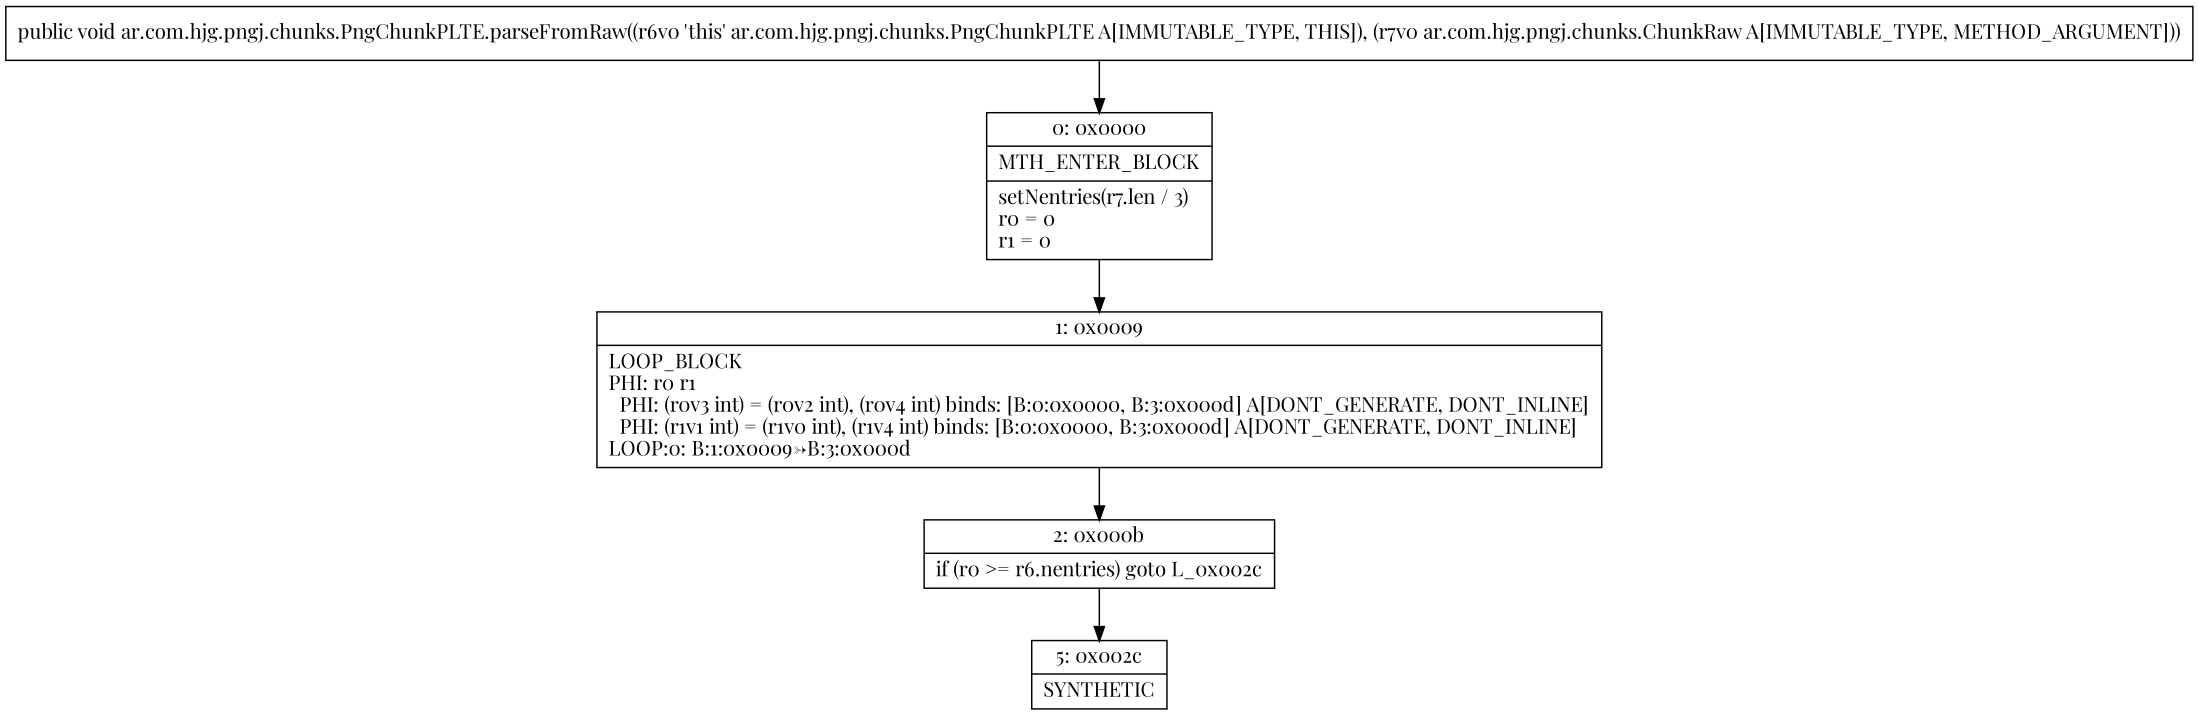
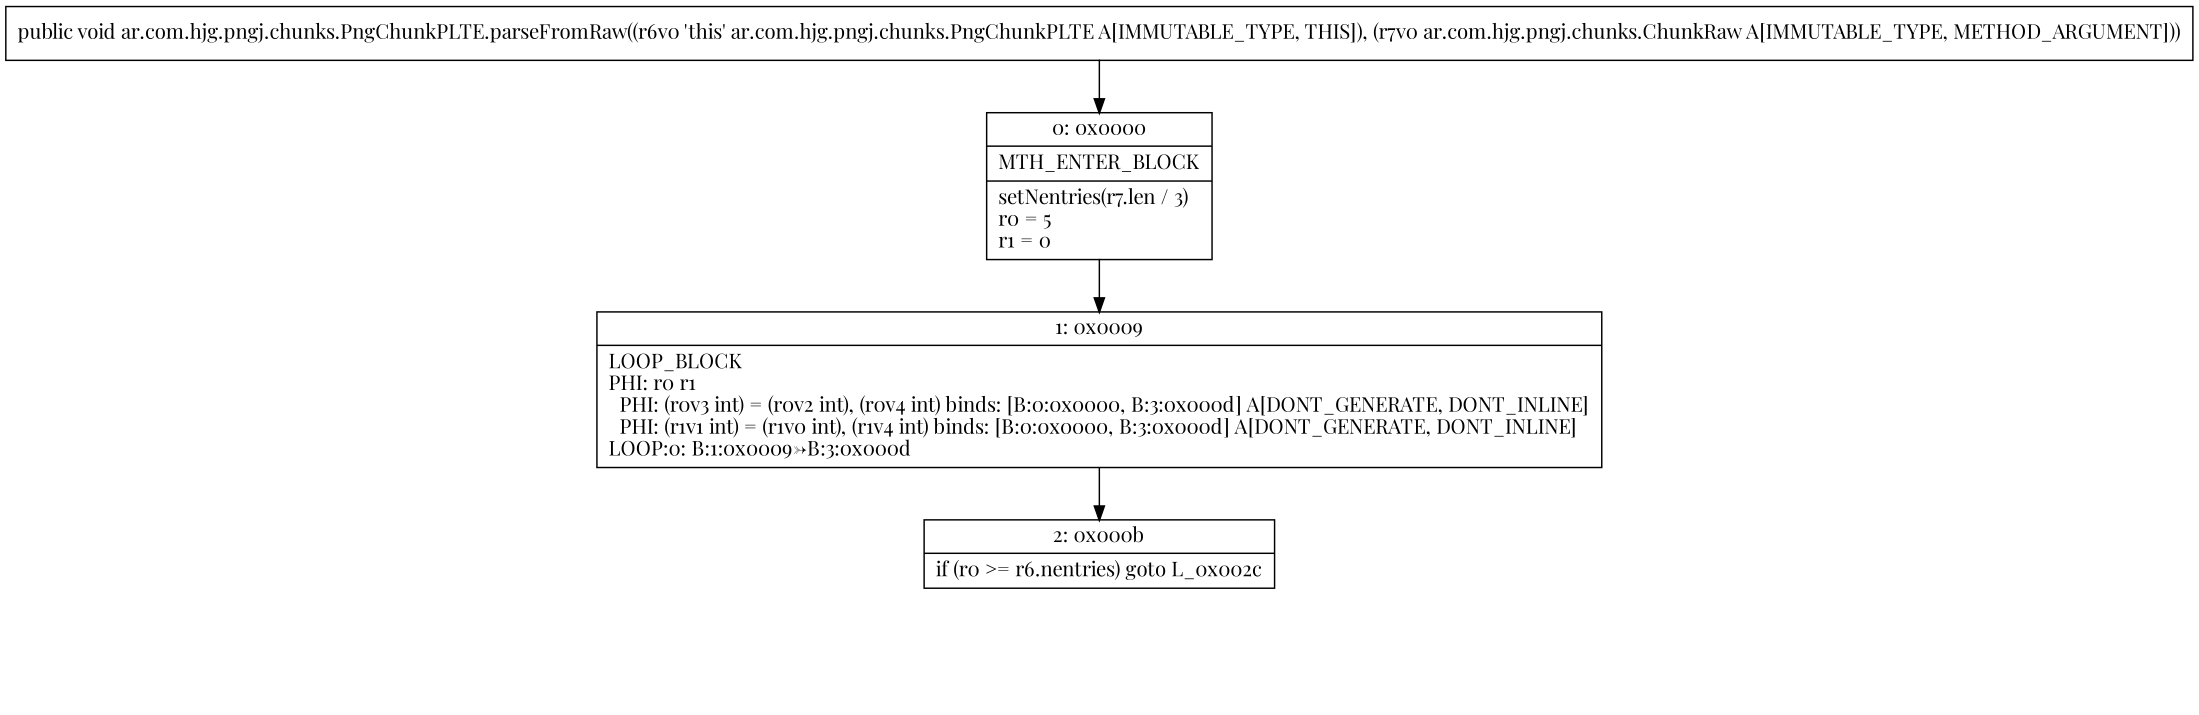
(1027, 220) -> (1025, 220)
(1099, 675) -> none
